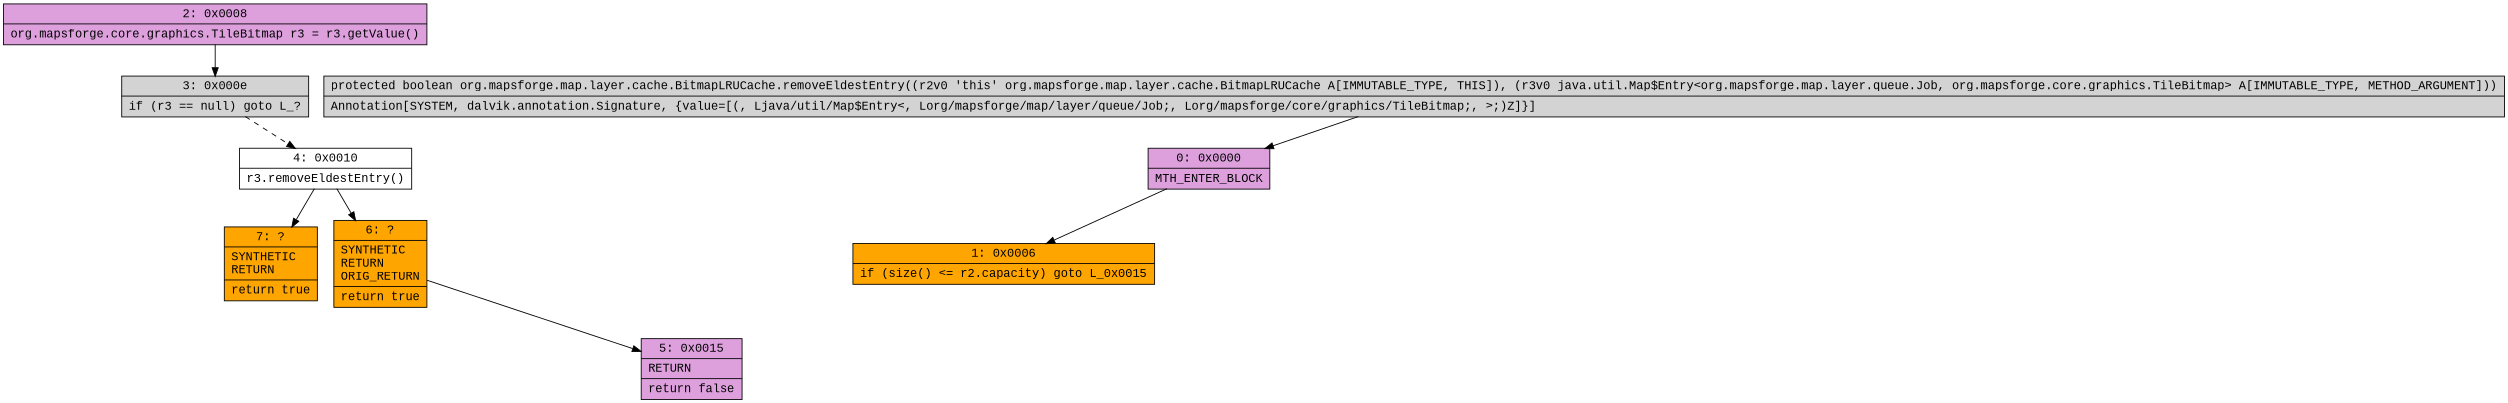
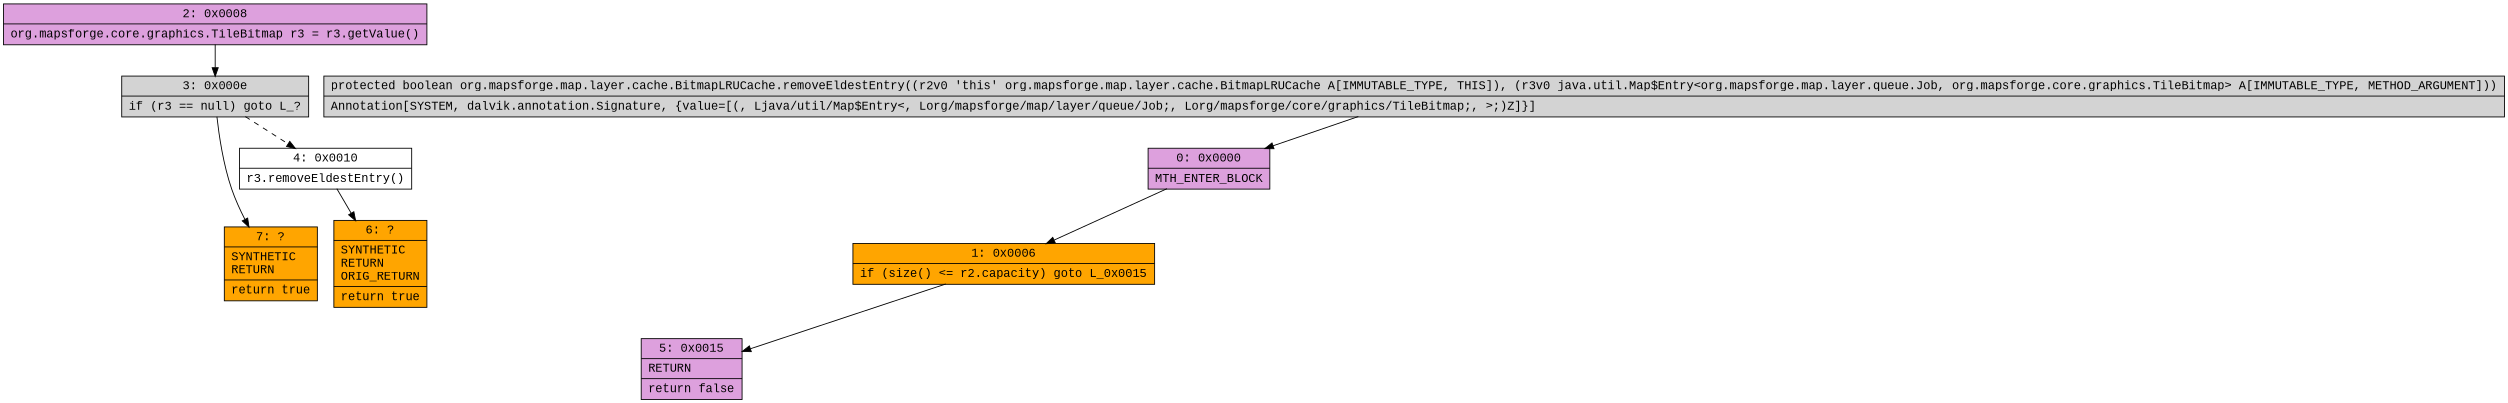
(305, 204) -> (226, 169)
(530, 314) -> (848, 316)
